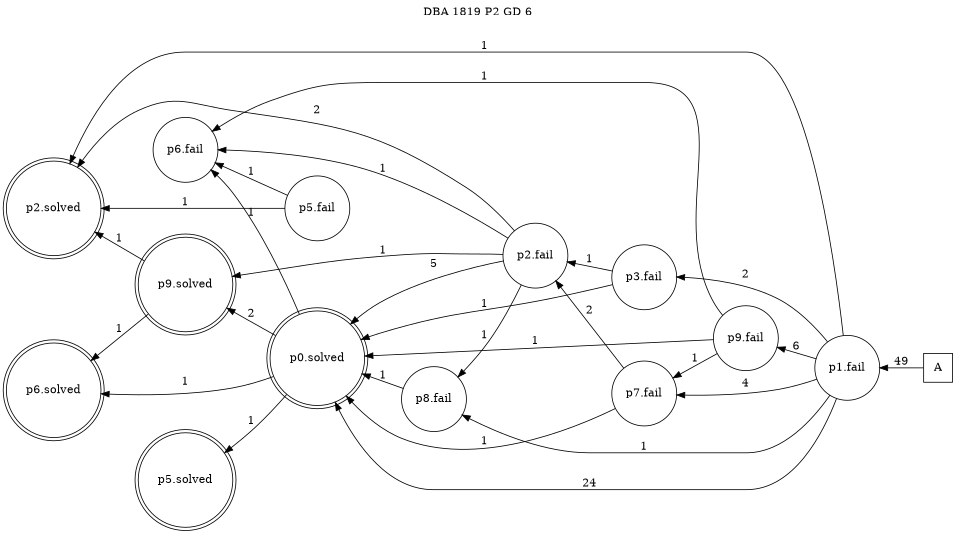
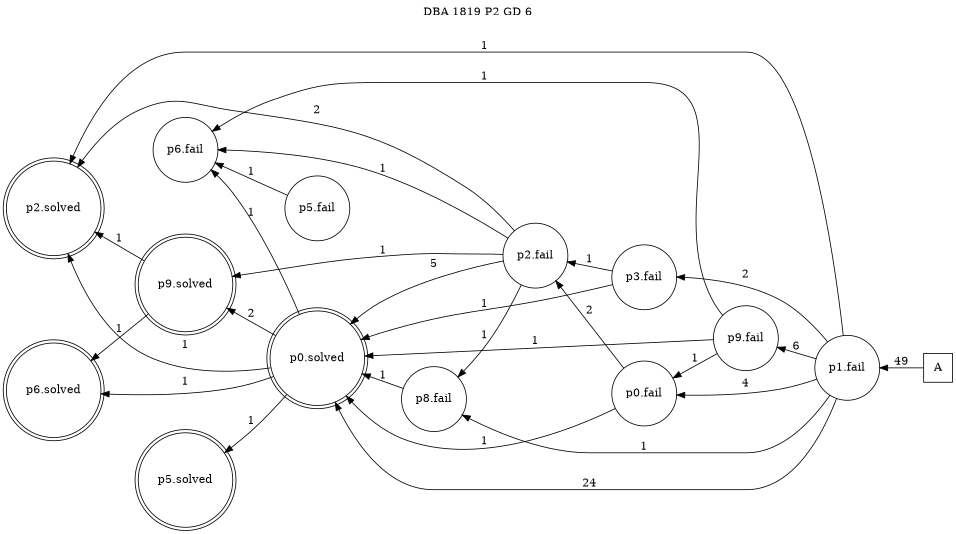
(197, 208) -> (148, 356)
(644, 393) -> (644, 393)
